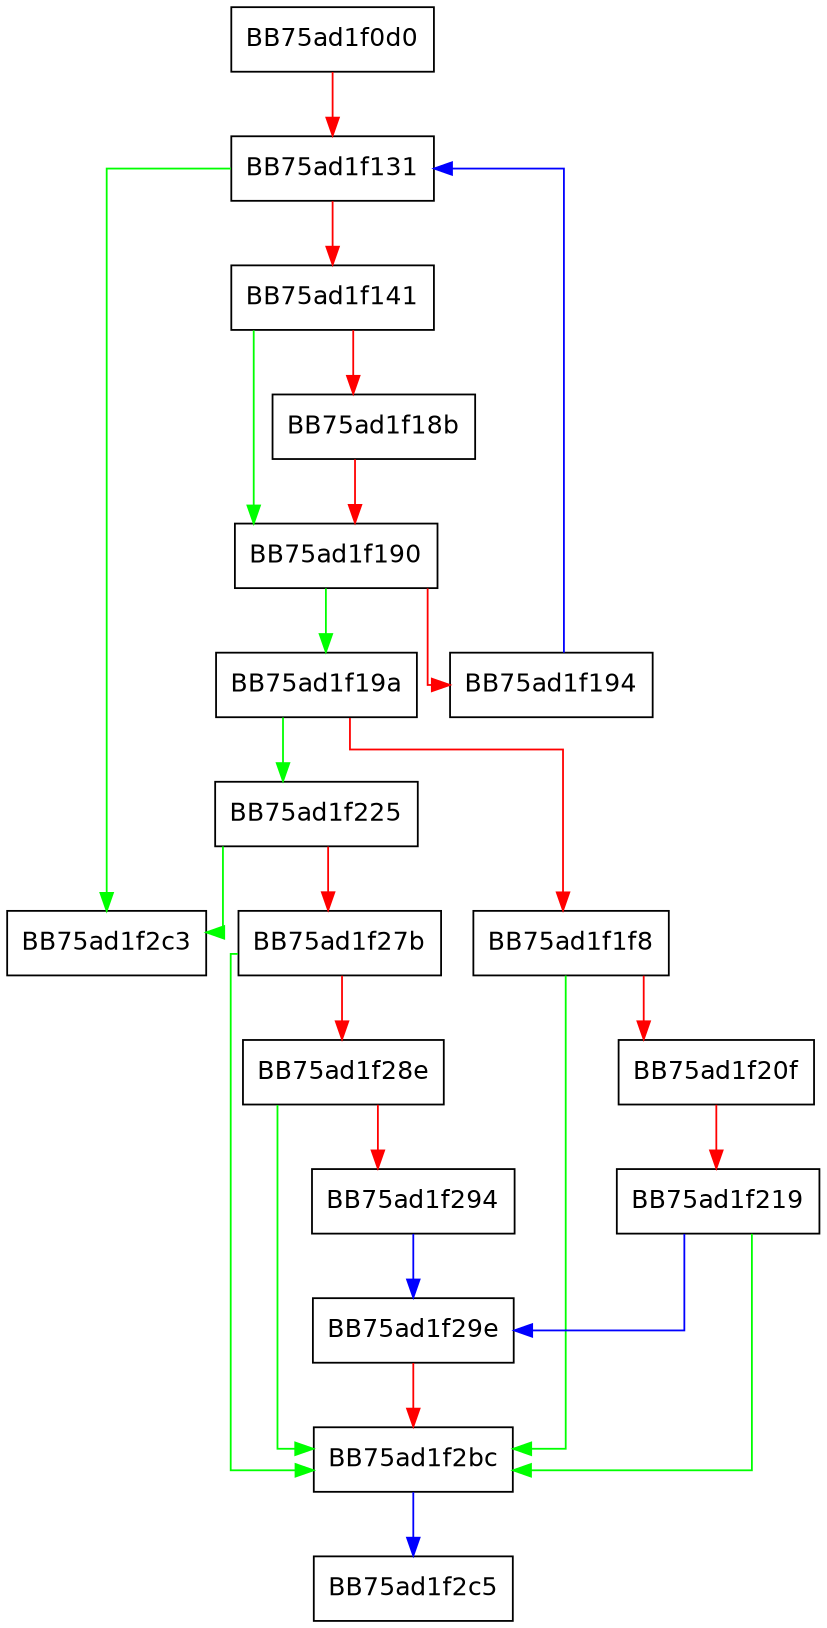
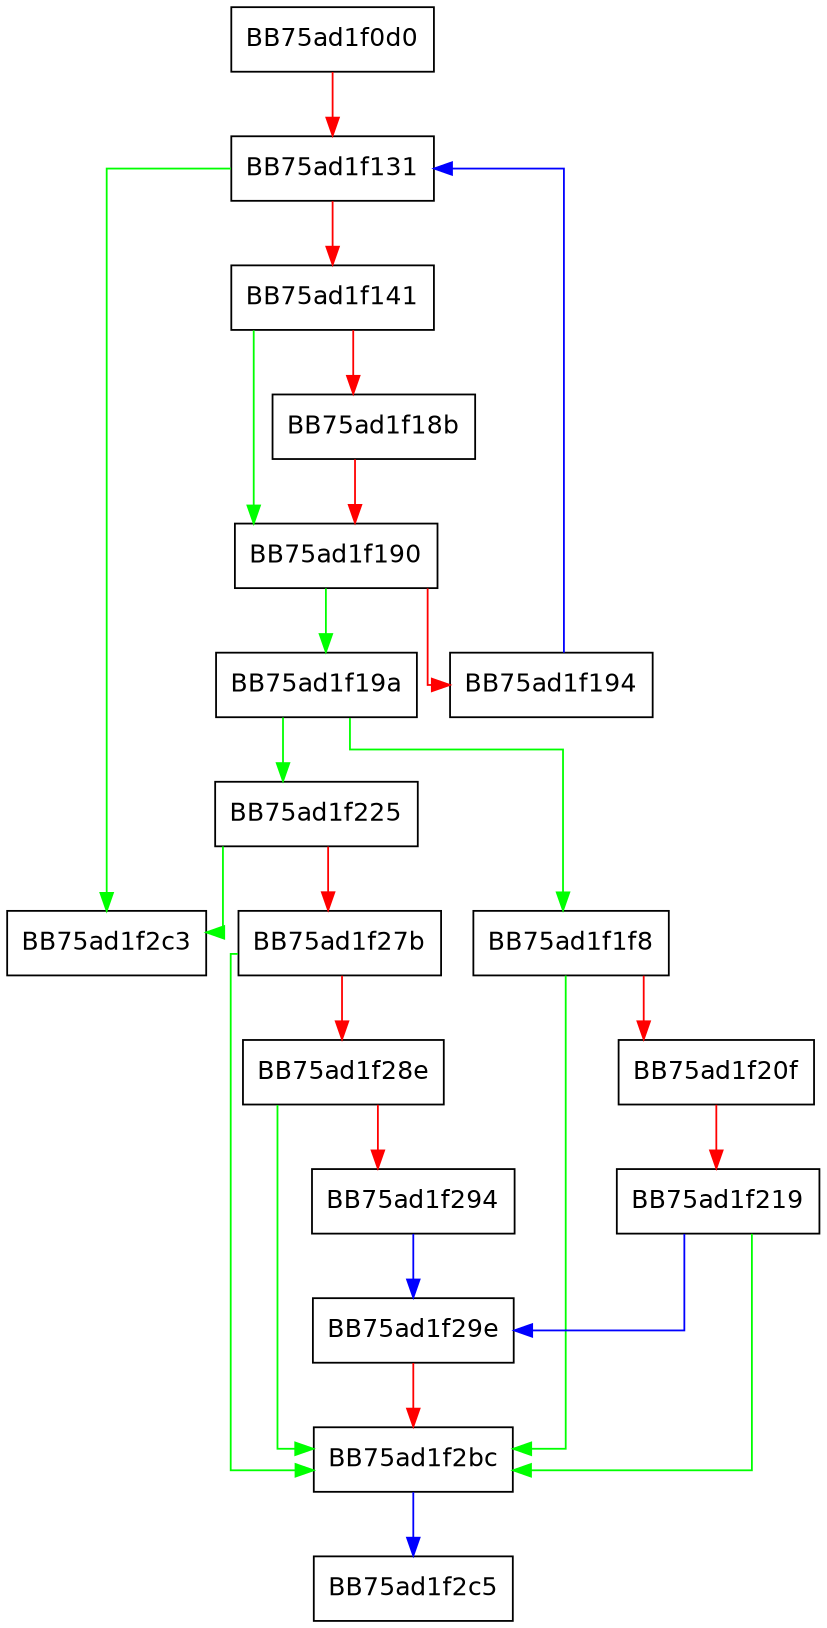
(512, 749) -> (512, 749)
